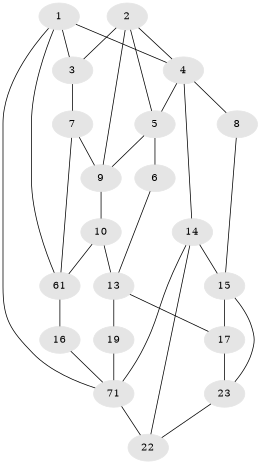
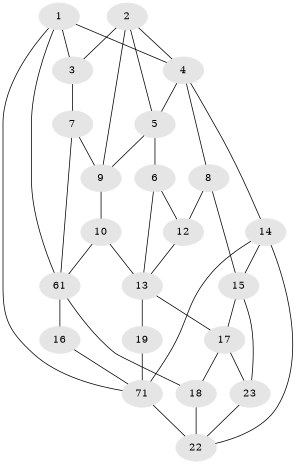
none -> (183, 232)
none -> (196, 394)
